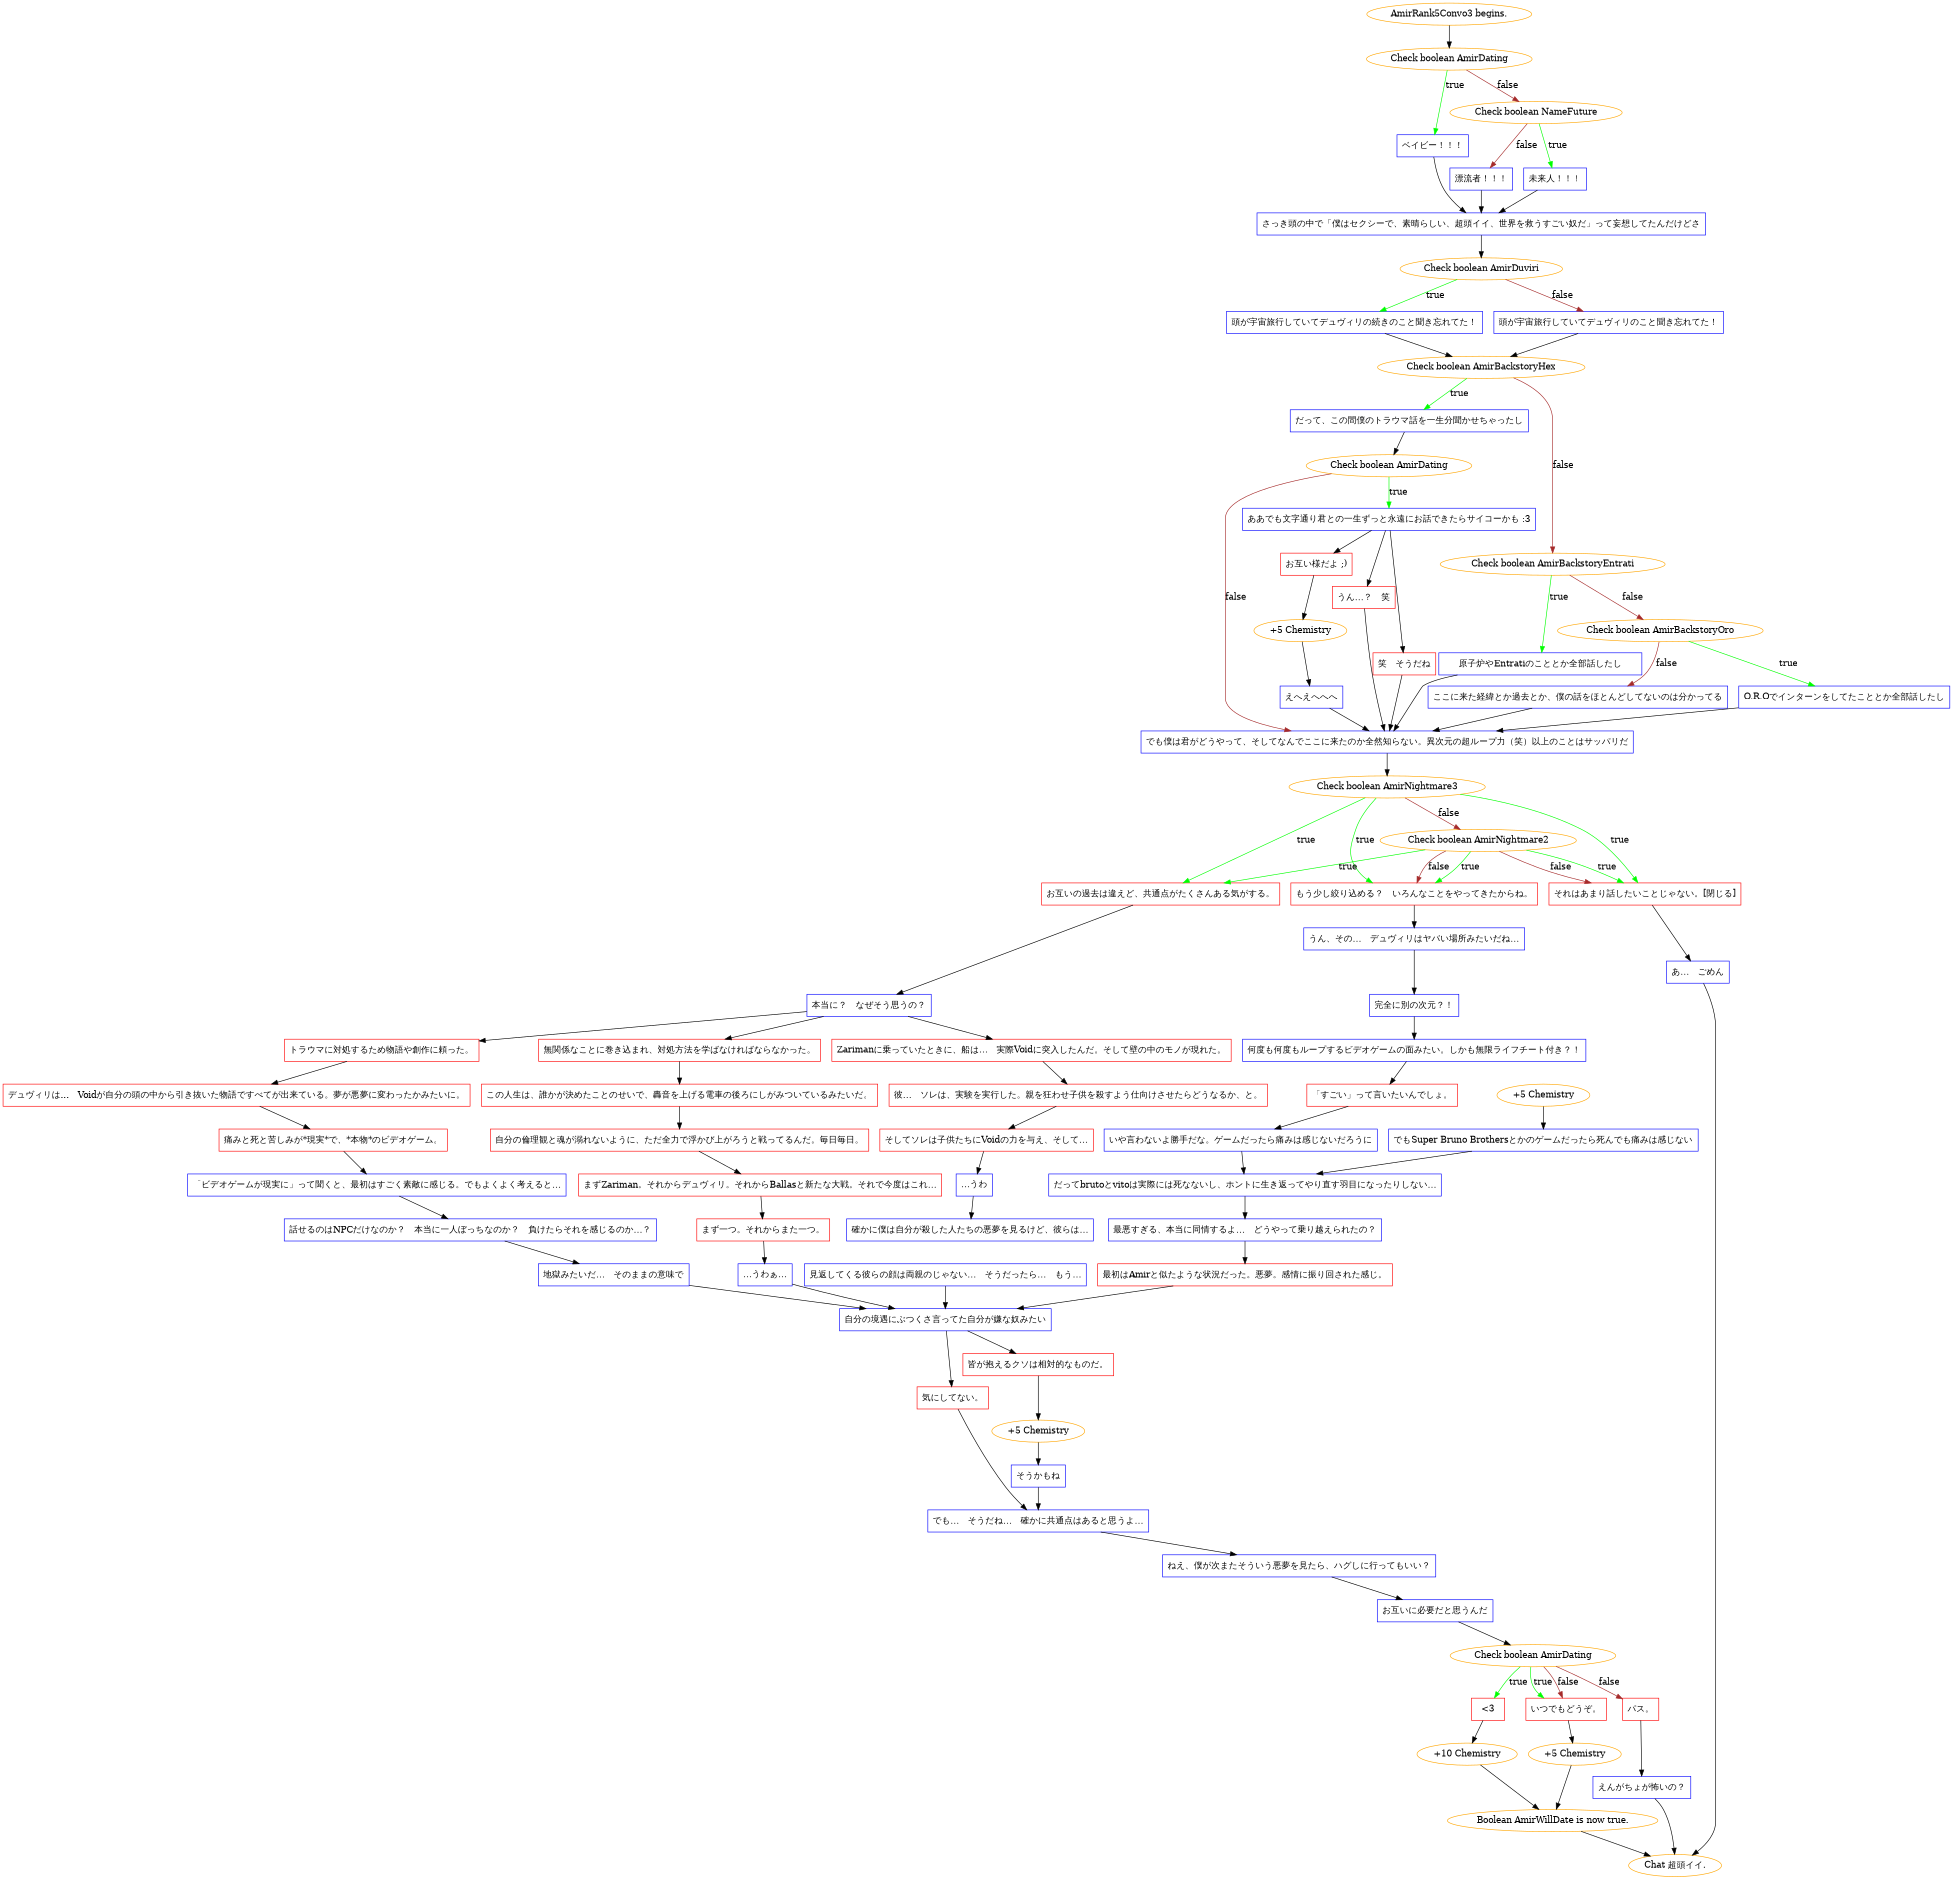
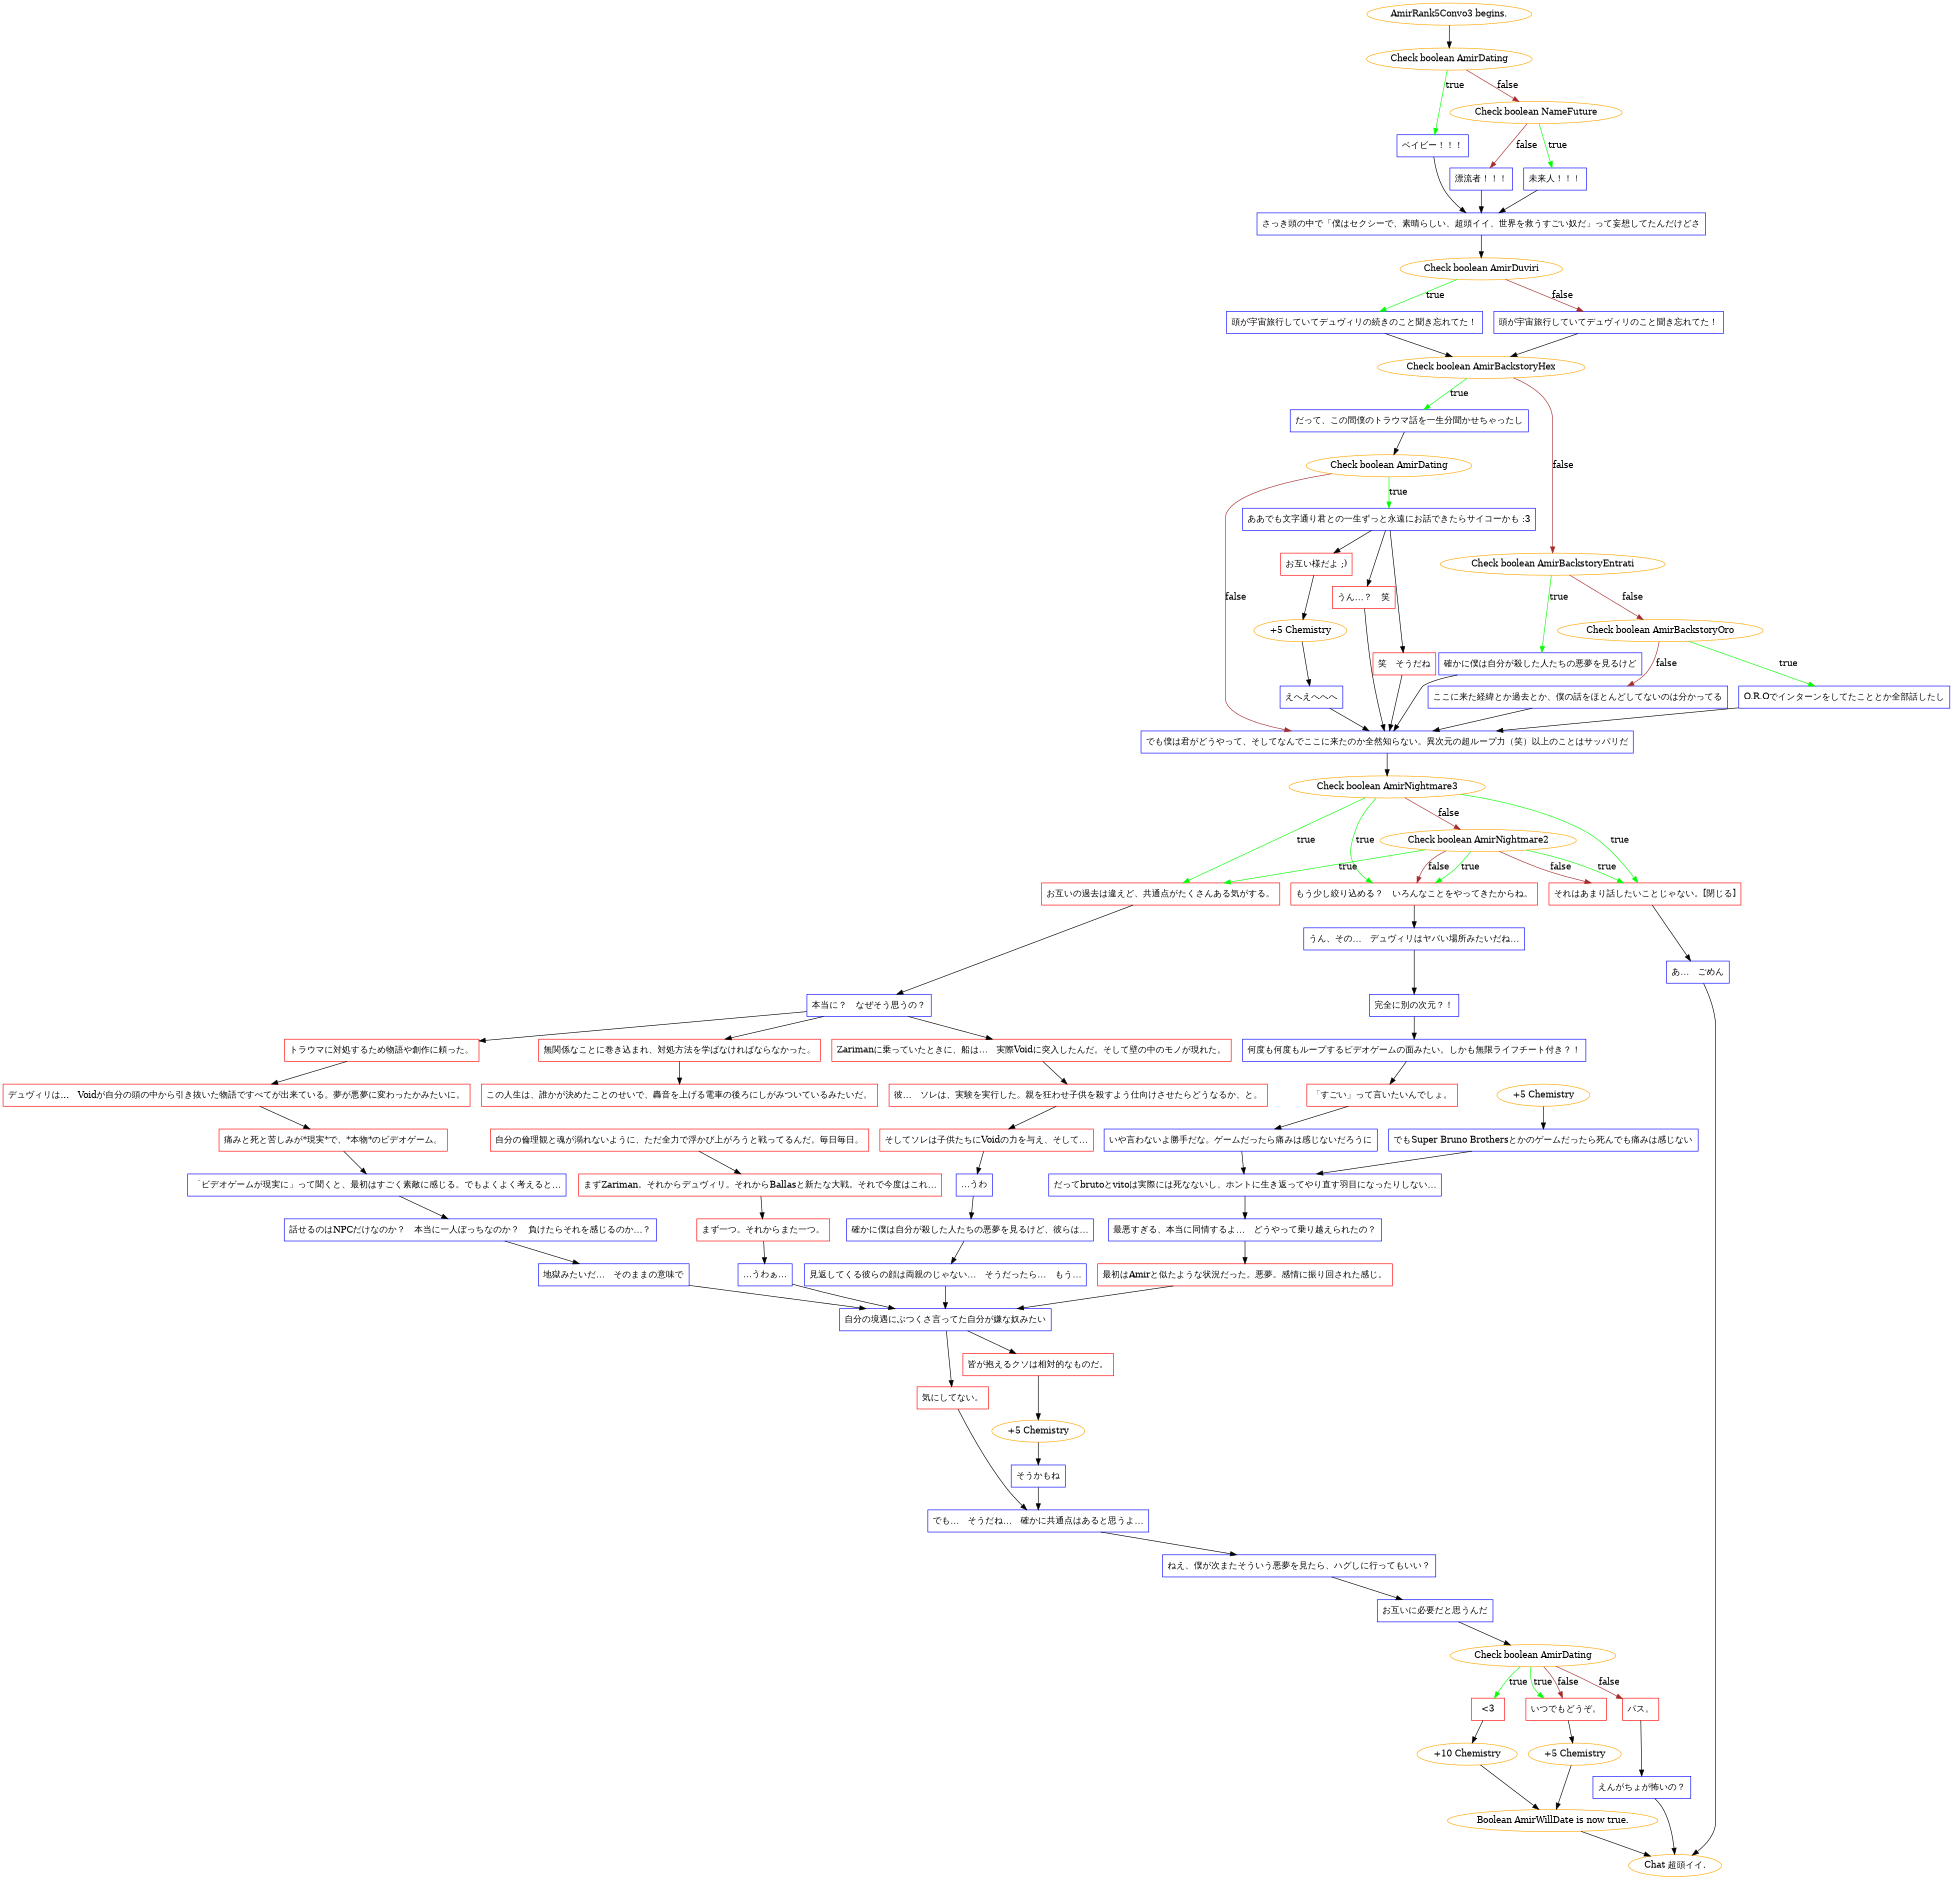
(1540, 664) -> (1540, 664)
(680, 1115) -> none
none -> (959, 1250)
